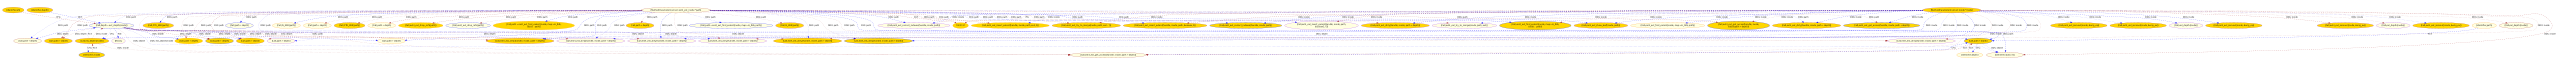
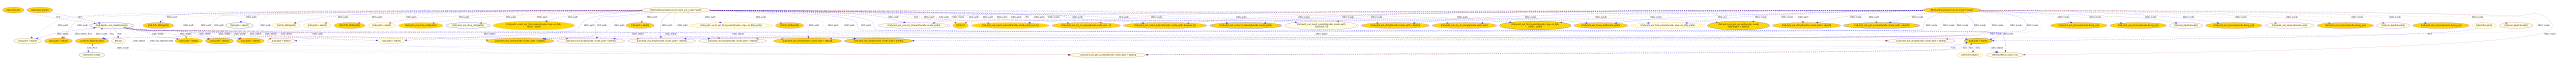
(378, 12) -> (1179, 16)
(1722, 17) -> (1722, 17)
(731, 26) -> (731, 26)
(1464, 26) -> (1464, 26)
none -> (2290, 26)
(92, 55) -> (92, 55)
(2005, 55) -> (2005, 55)
